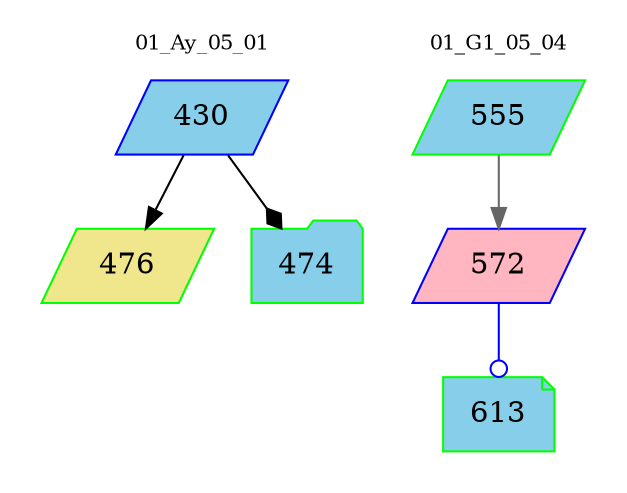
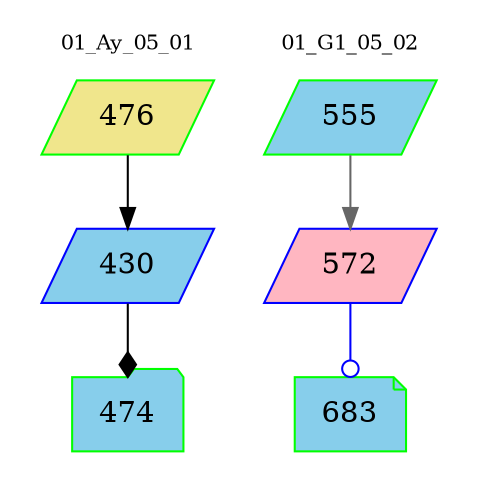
(499, 44) -> (350, 44)
(170, 182) -> (128, 182)
(499, 414) -> (350, 414)
